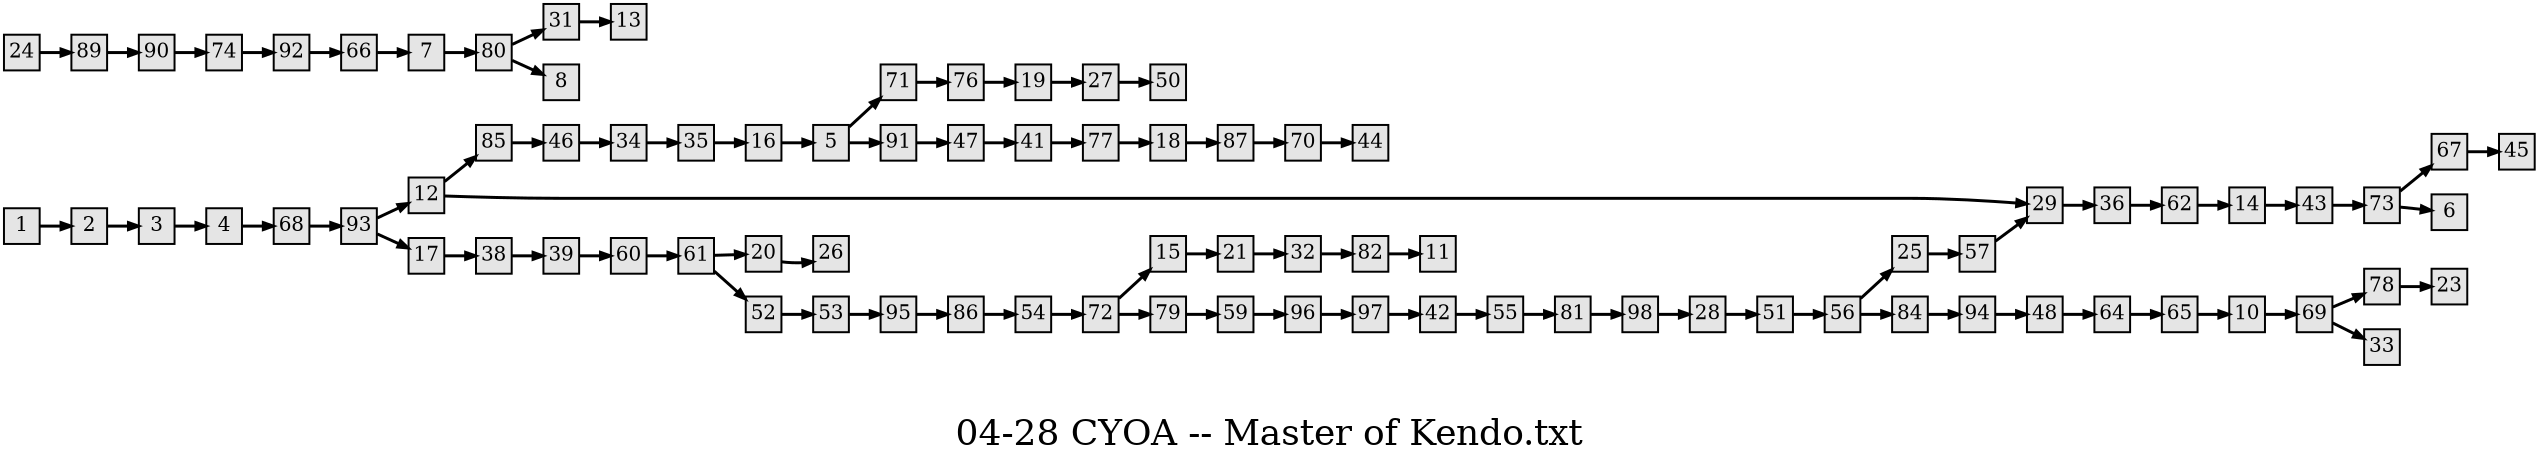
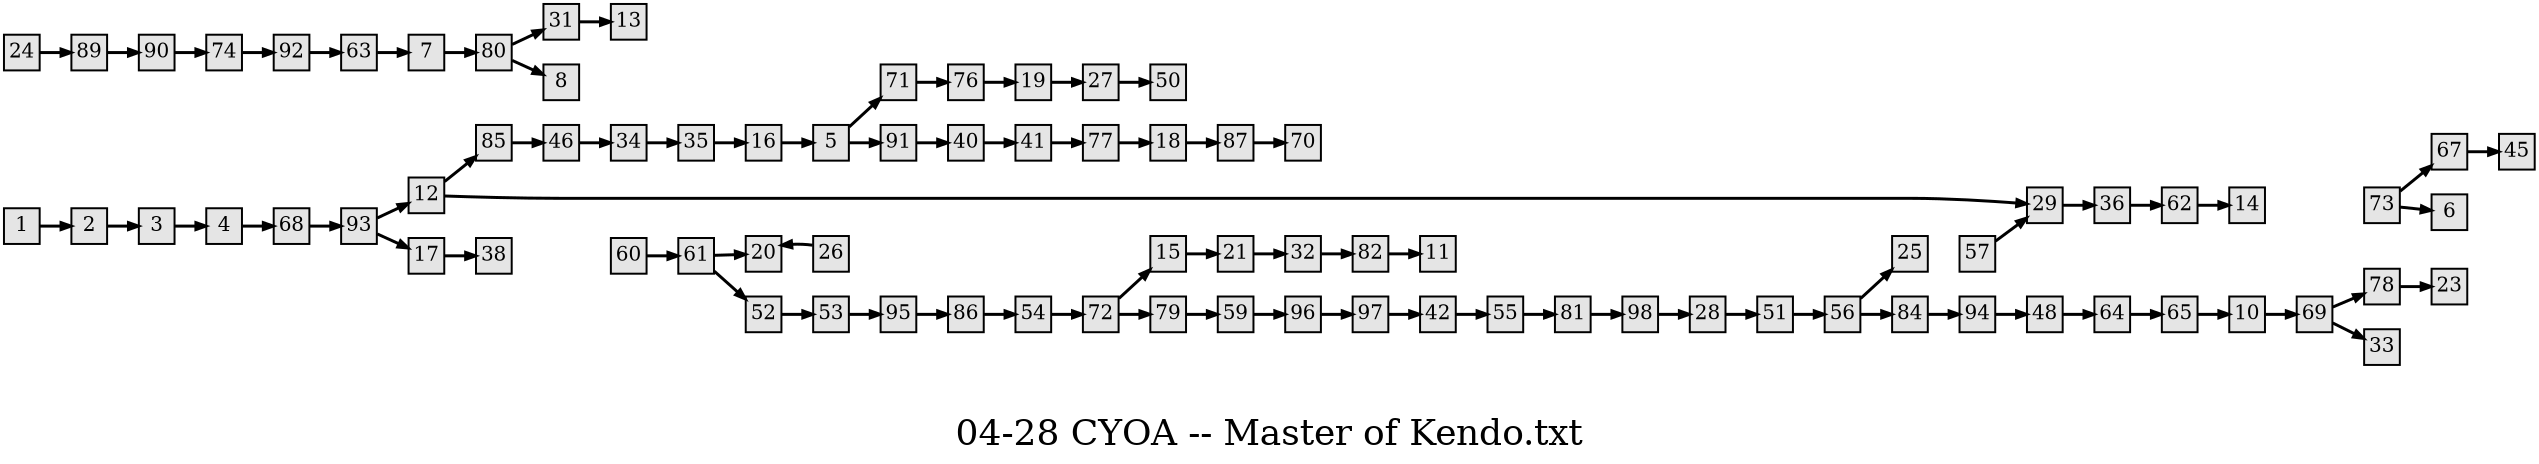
(359, 53) -> (359, 53)
(966, 143) -> (966, 143)
(1370, 143) -> none
(2315, 205) -> none
(1939, 254) -> none
(561, 256) -> none
(792, 263) -> (802, 244)
